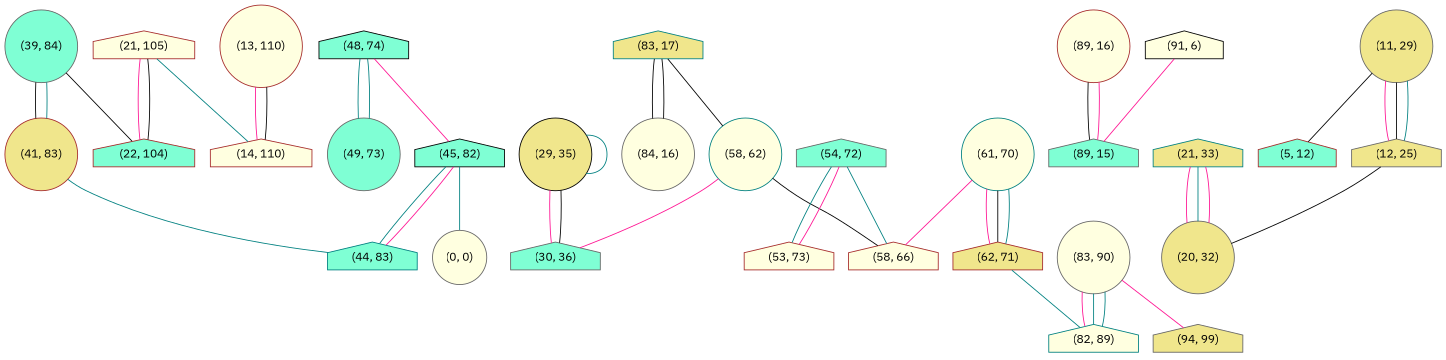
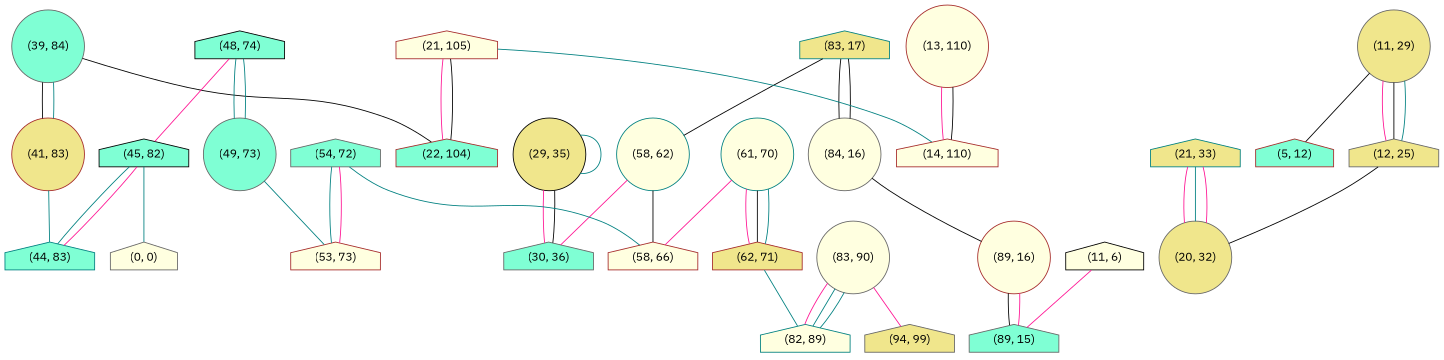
(1184, 46) -> (1105, 257)
none -> (925, 212)
none -> (294, 213)
(460, 257) -> (144, 257)
